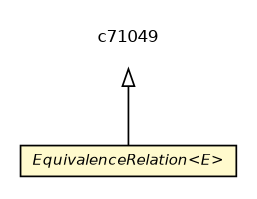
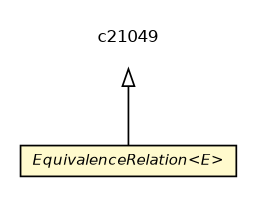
(128, 38) -> (128, 38)
